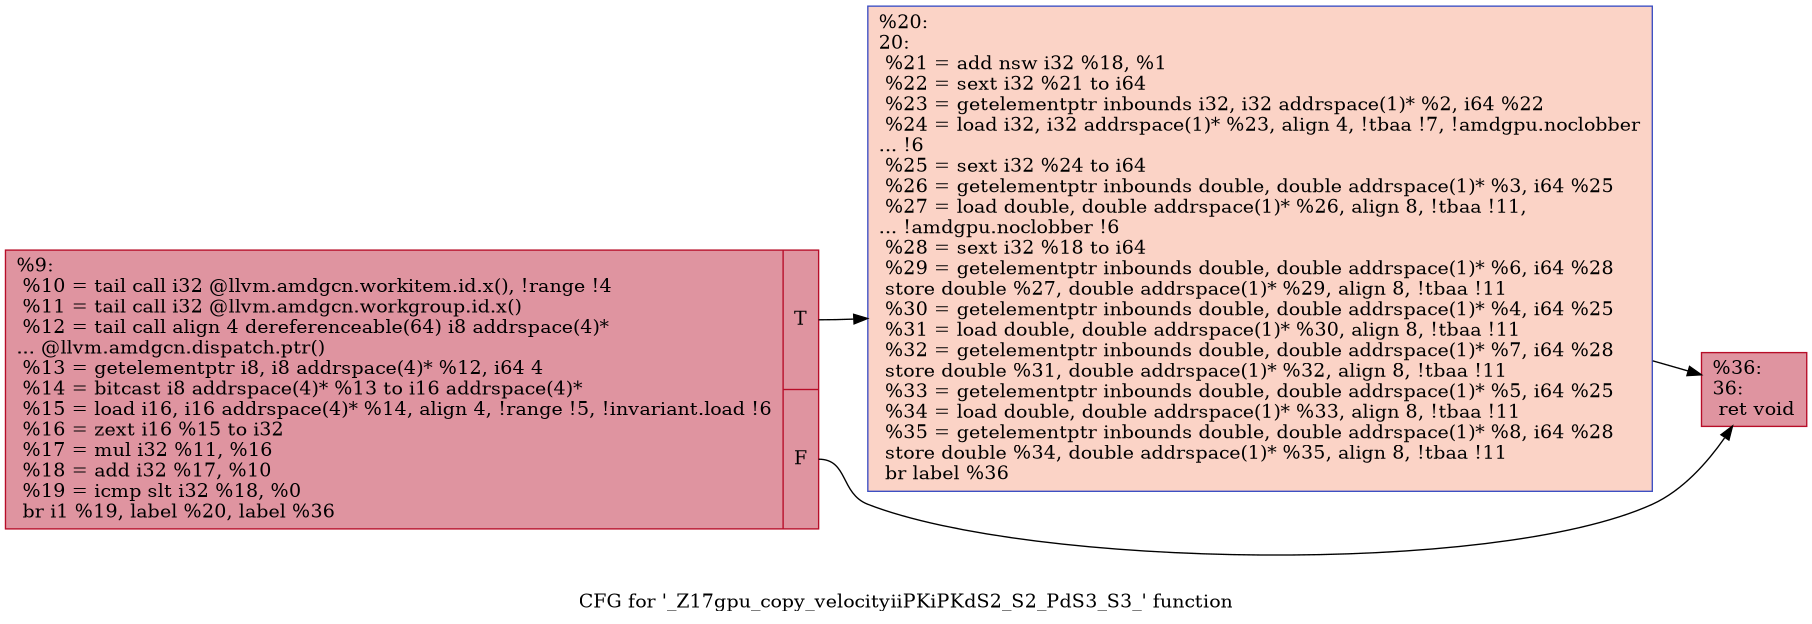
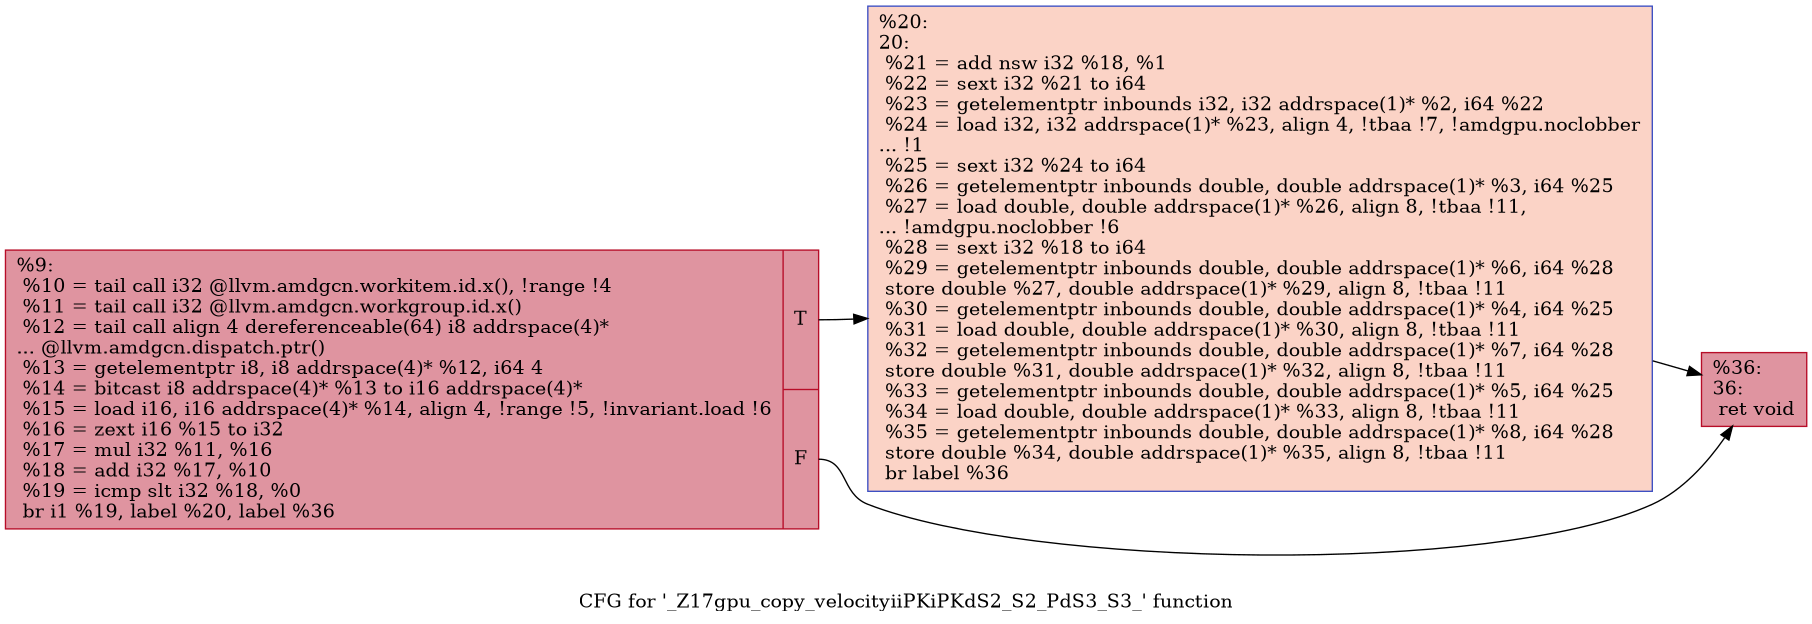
(902, 146) -> (902, 146)
